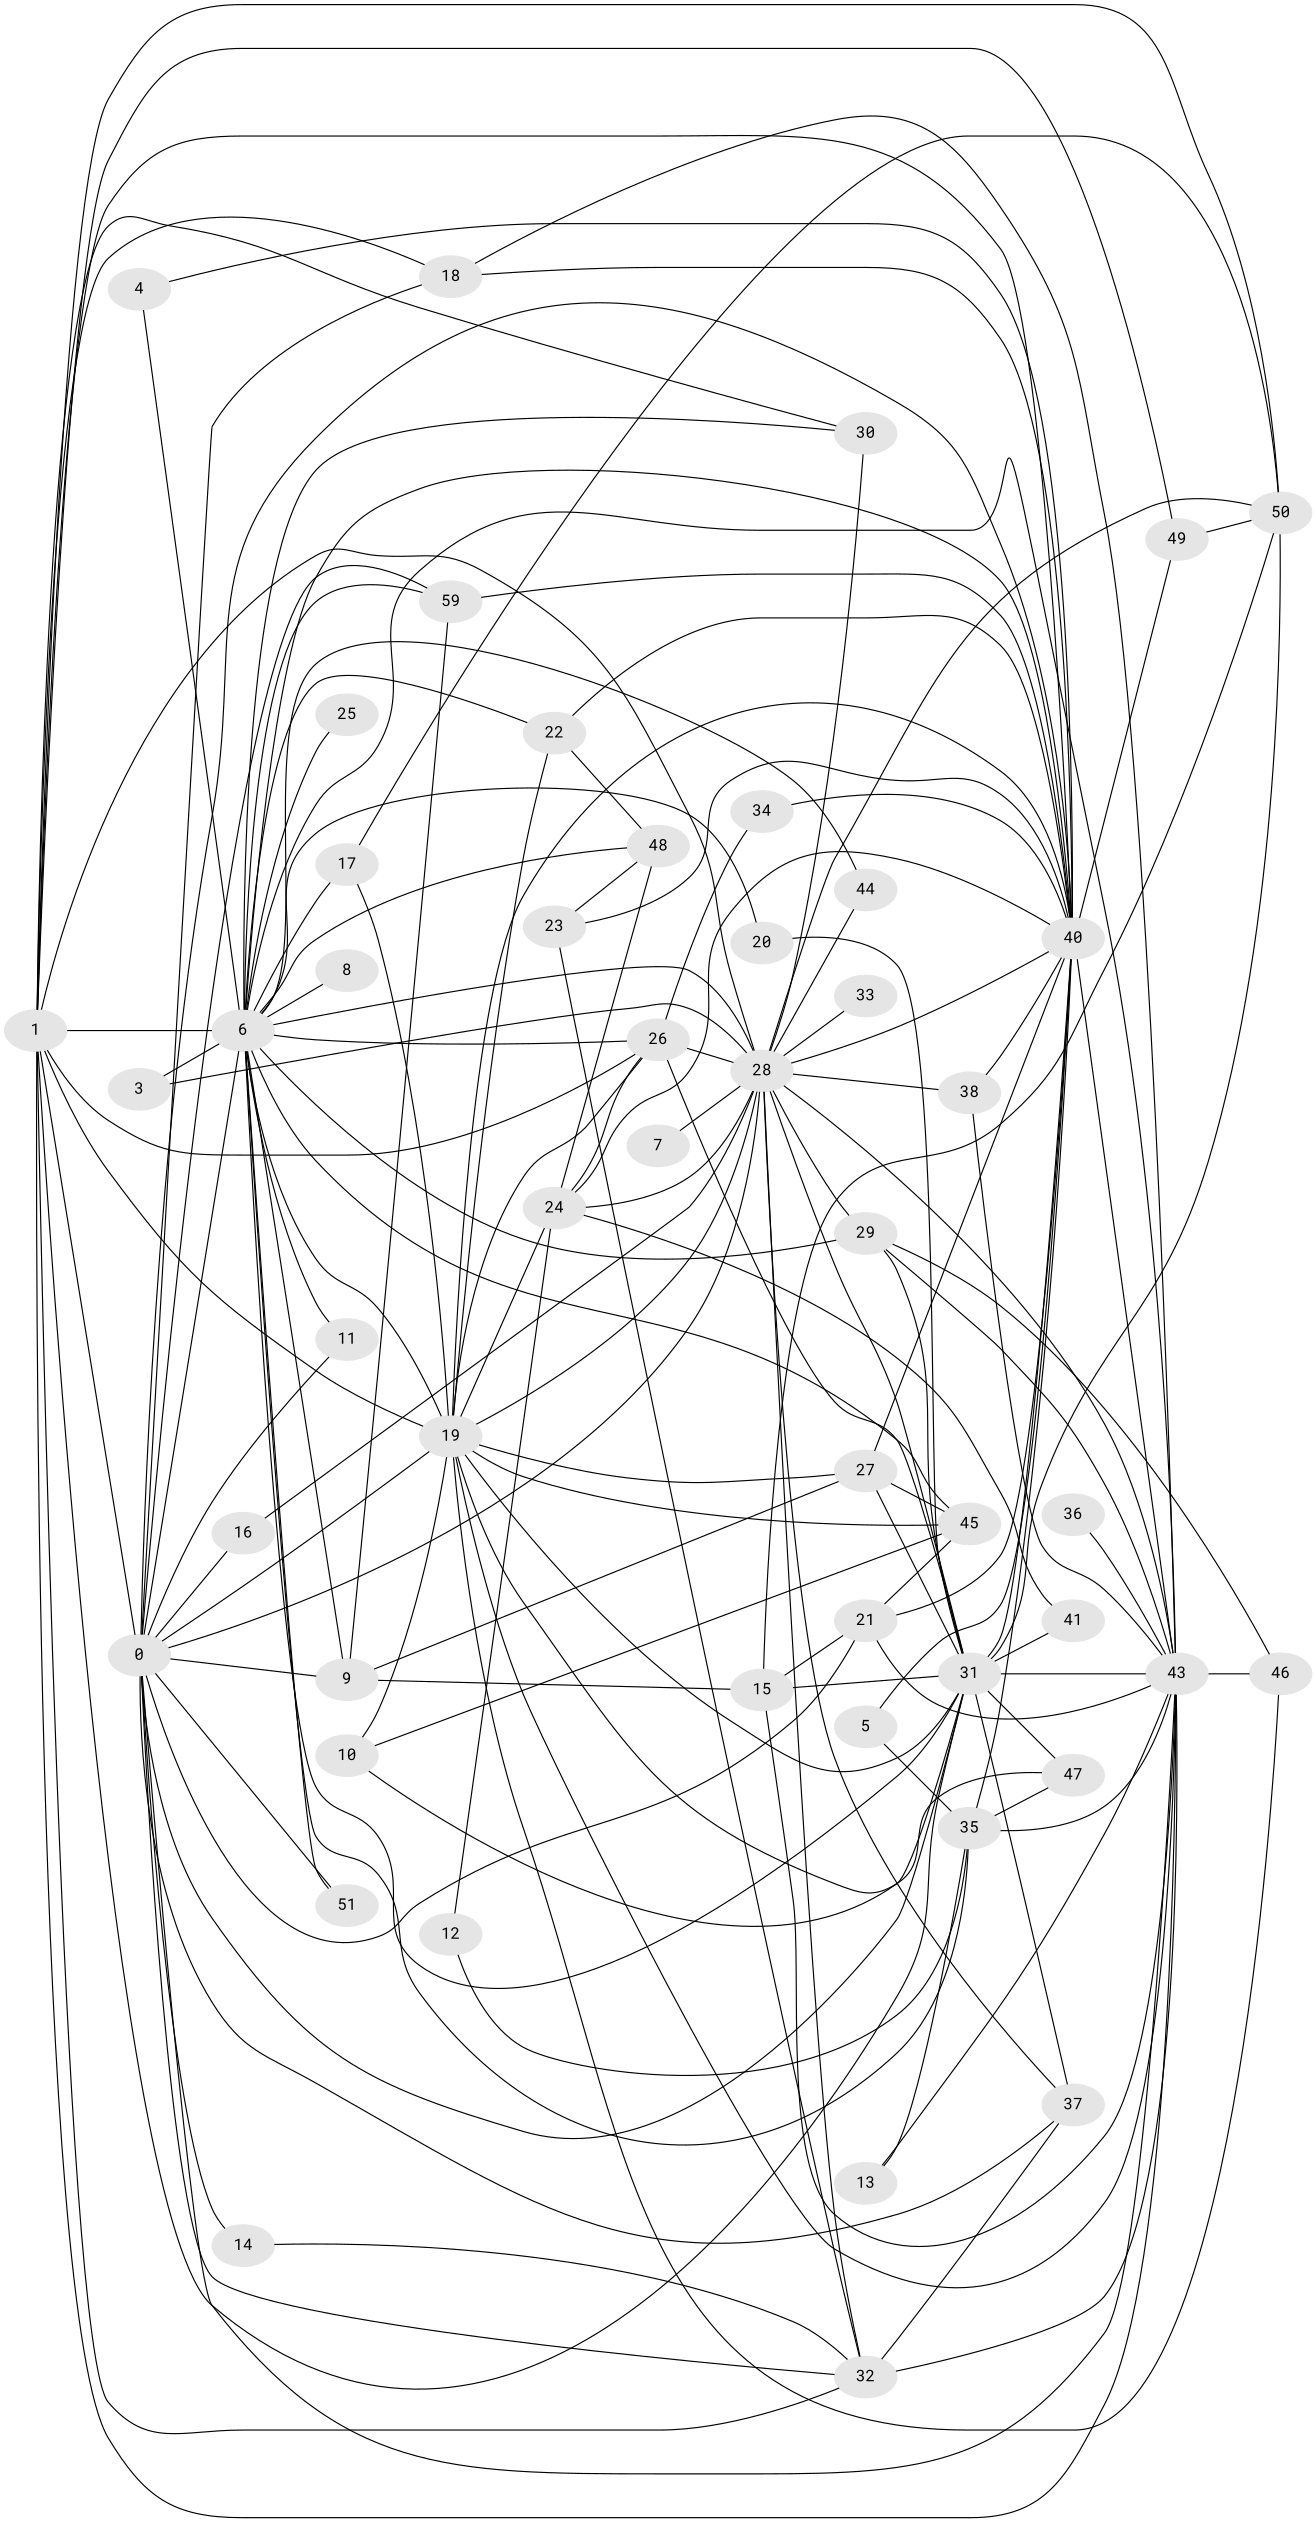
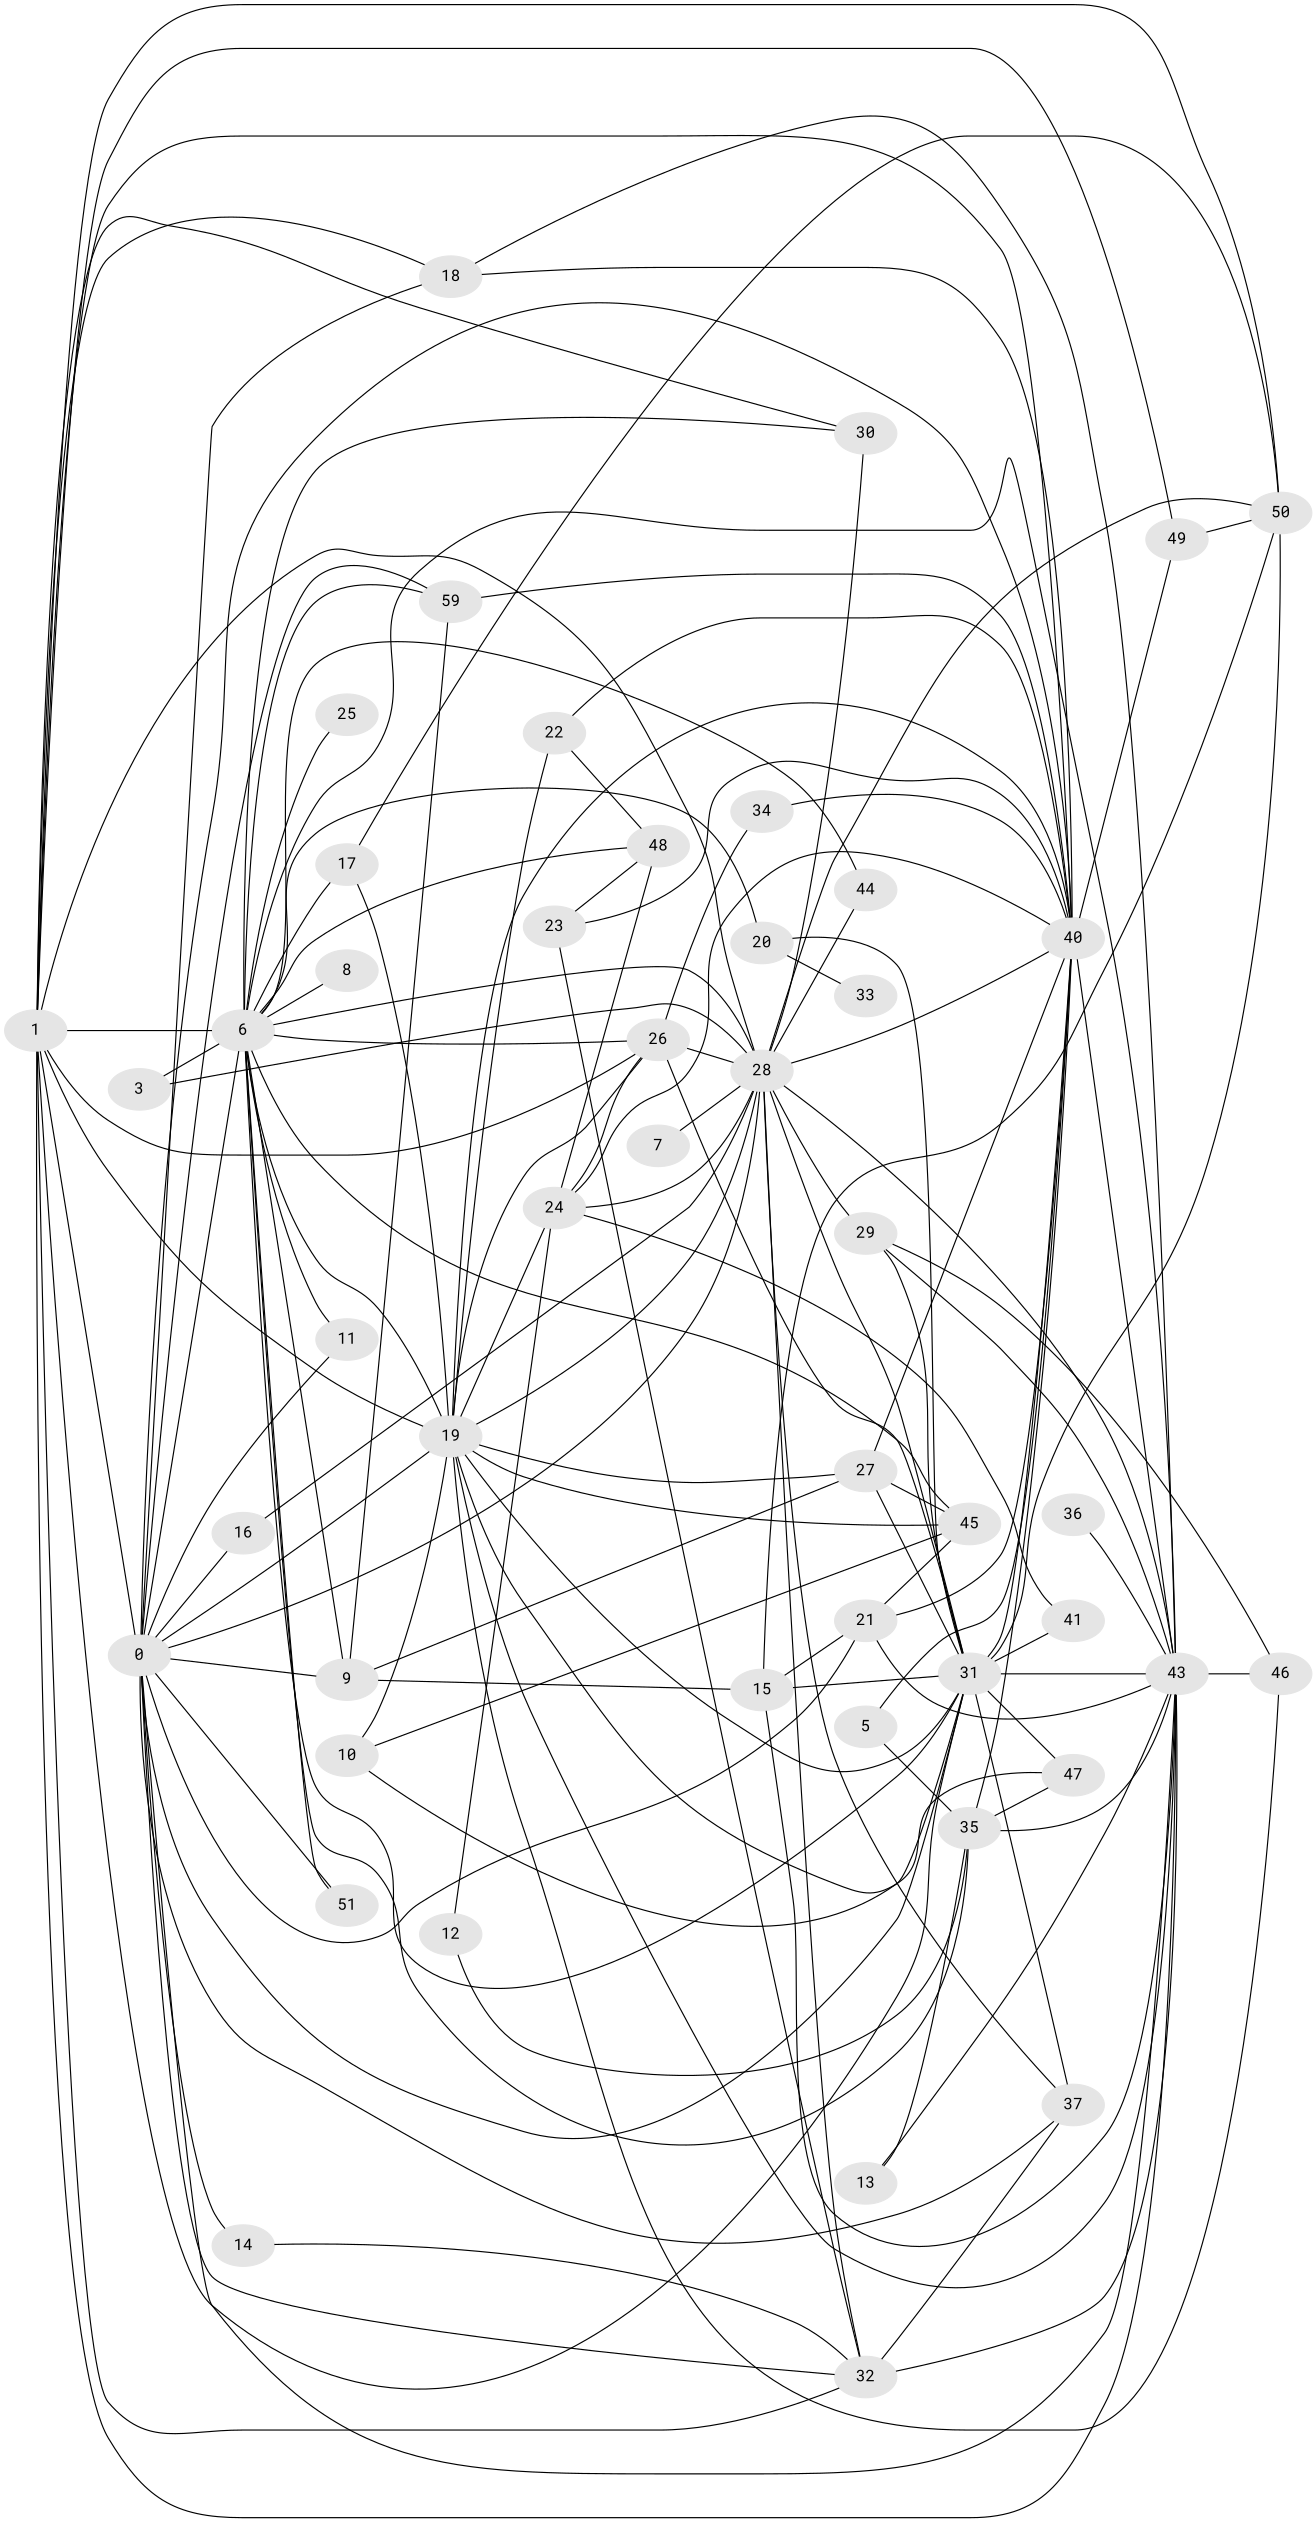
(139, 289) -> none
(565, 471) -> none
(279, 761) -> none
(814, 1033) -> (811, 968)
(969, 1093) -> none
(518, 1237) -> none
